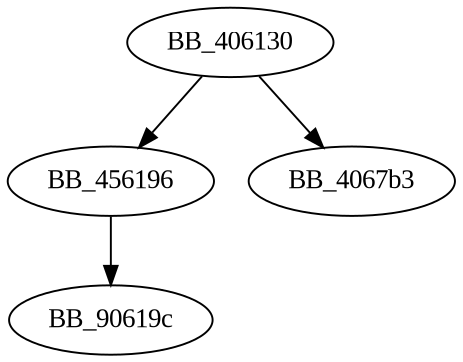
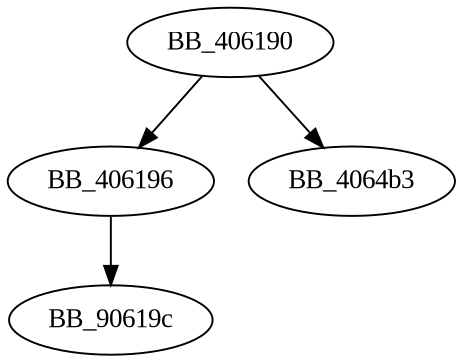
(230, 42) -> (230, 42)
(111, 181) -> (111, 181)
(352, 181) -> (352, 181)
